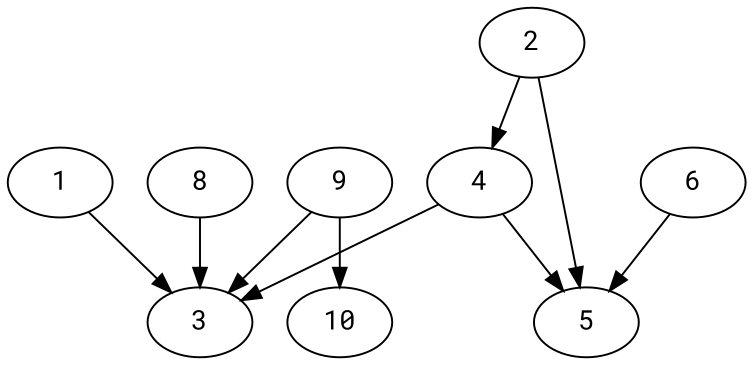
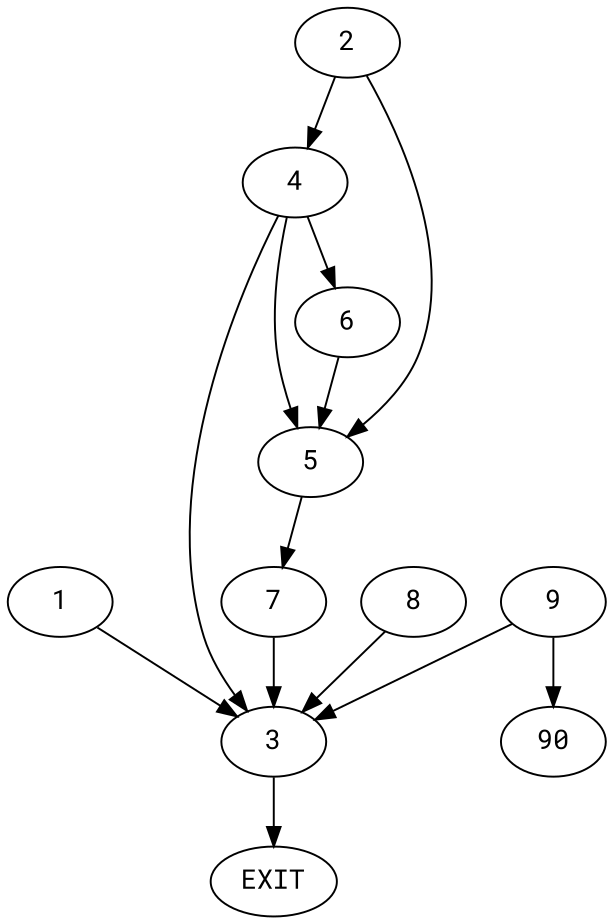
none -> (318, 243)
(340, 322) -> (553, 742)
none -> (274, 602)
none -> (274, 882)
